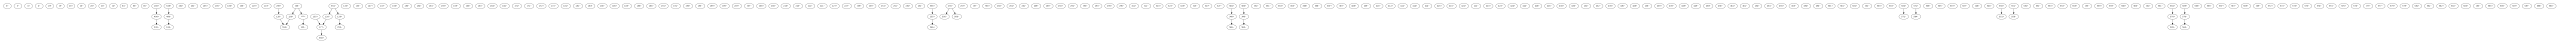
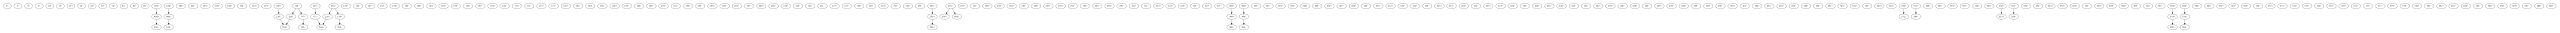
(325, 21) -> (325, 21)
